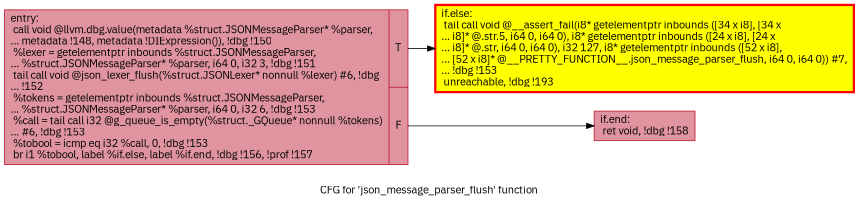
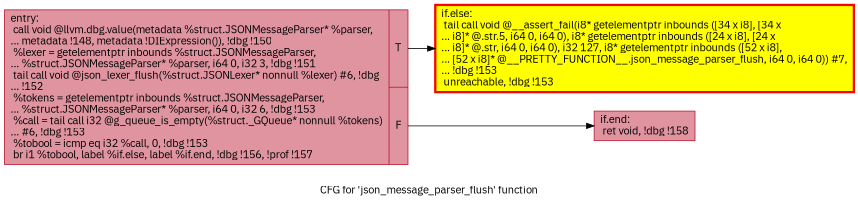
(497, 82) -> (497, 82)
